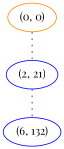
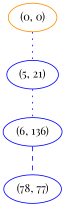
(32, 75) -> (33, 75)
(32, 132) -> (33, 132)
none -> (33, 189)
